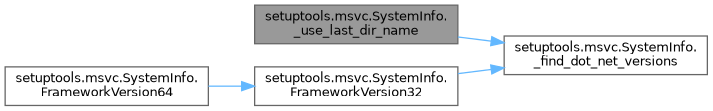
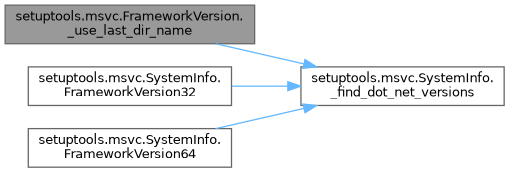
(356, 24) -> (130, 24)
(225, 86) -> (260, 119)
